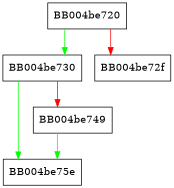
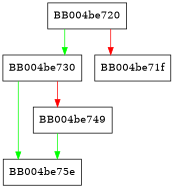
(133, 68) -> (133, 68)
